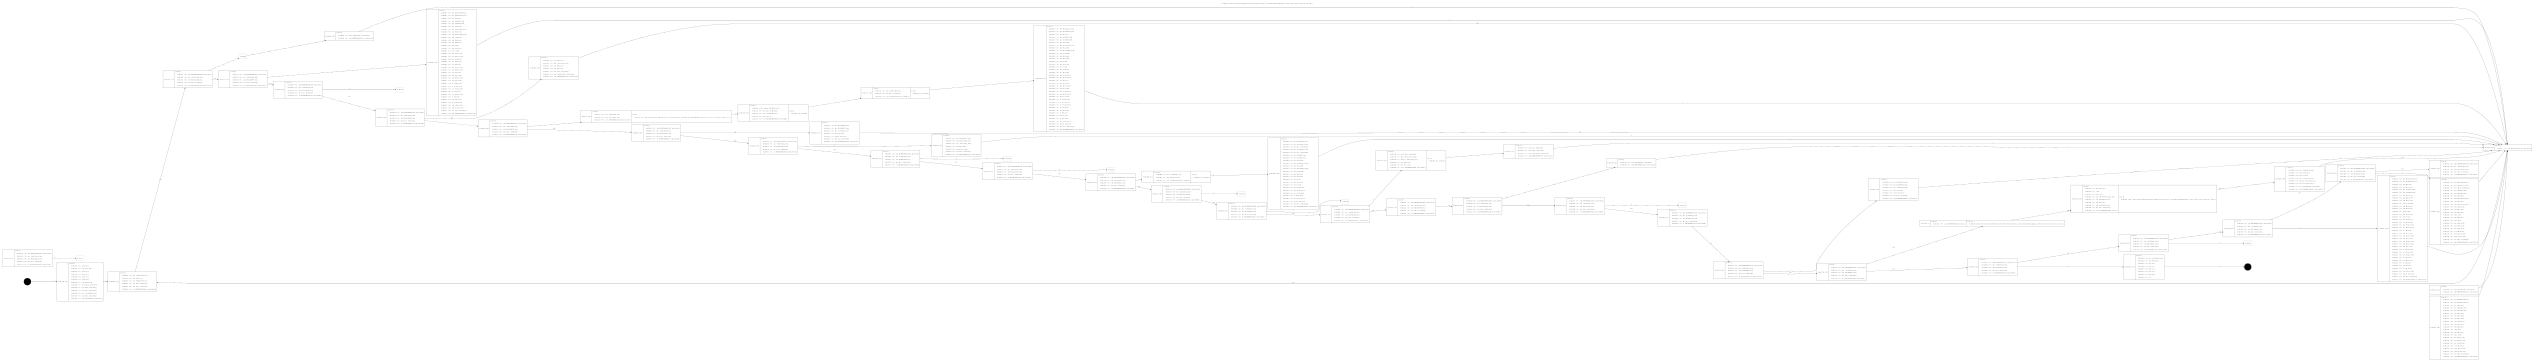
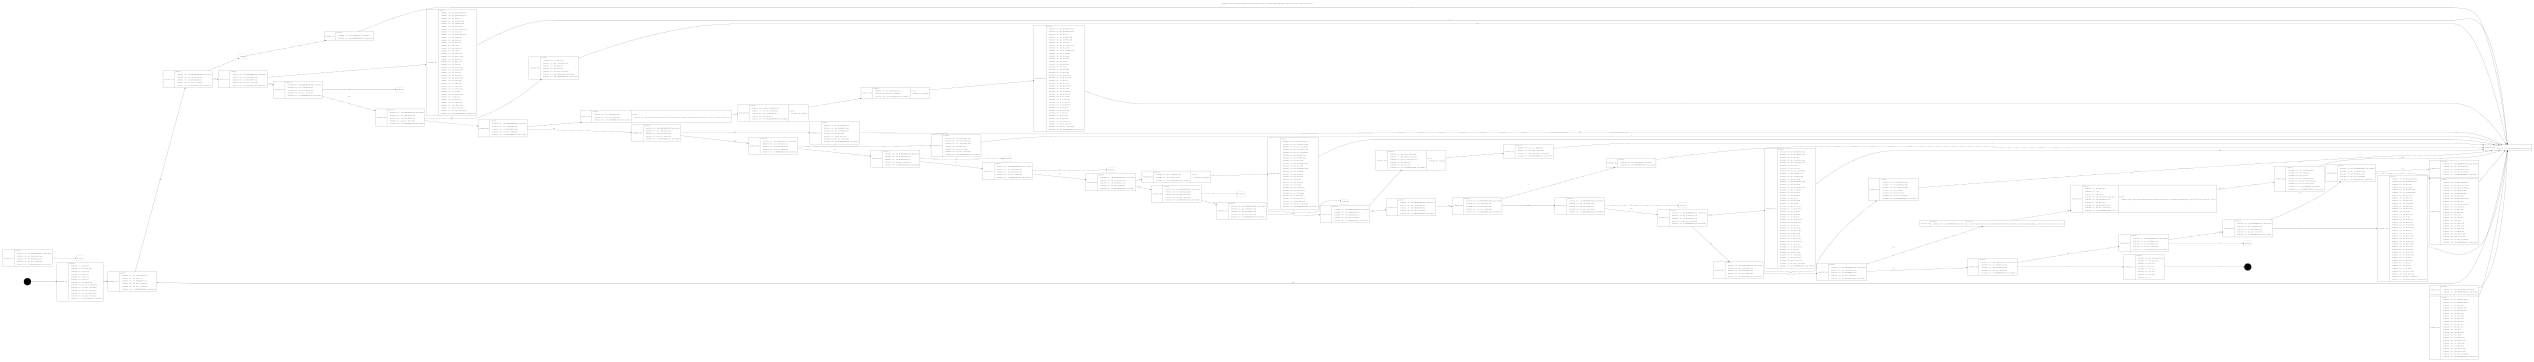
none -> (1790, 208)
